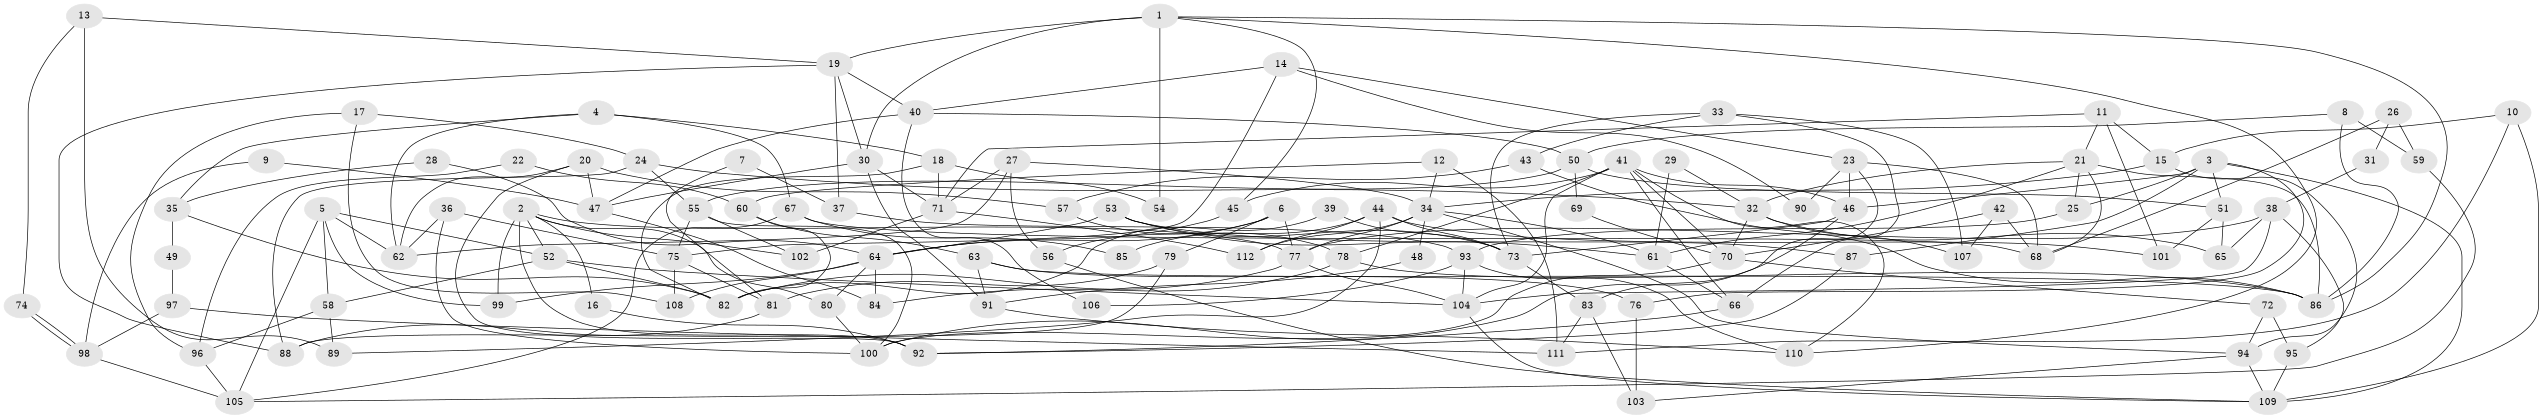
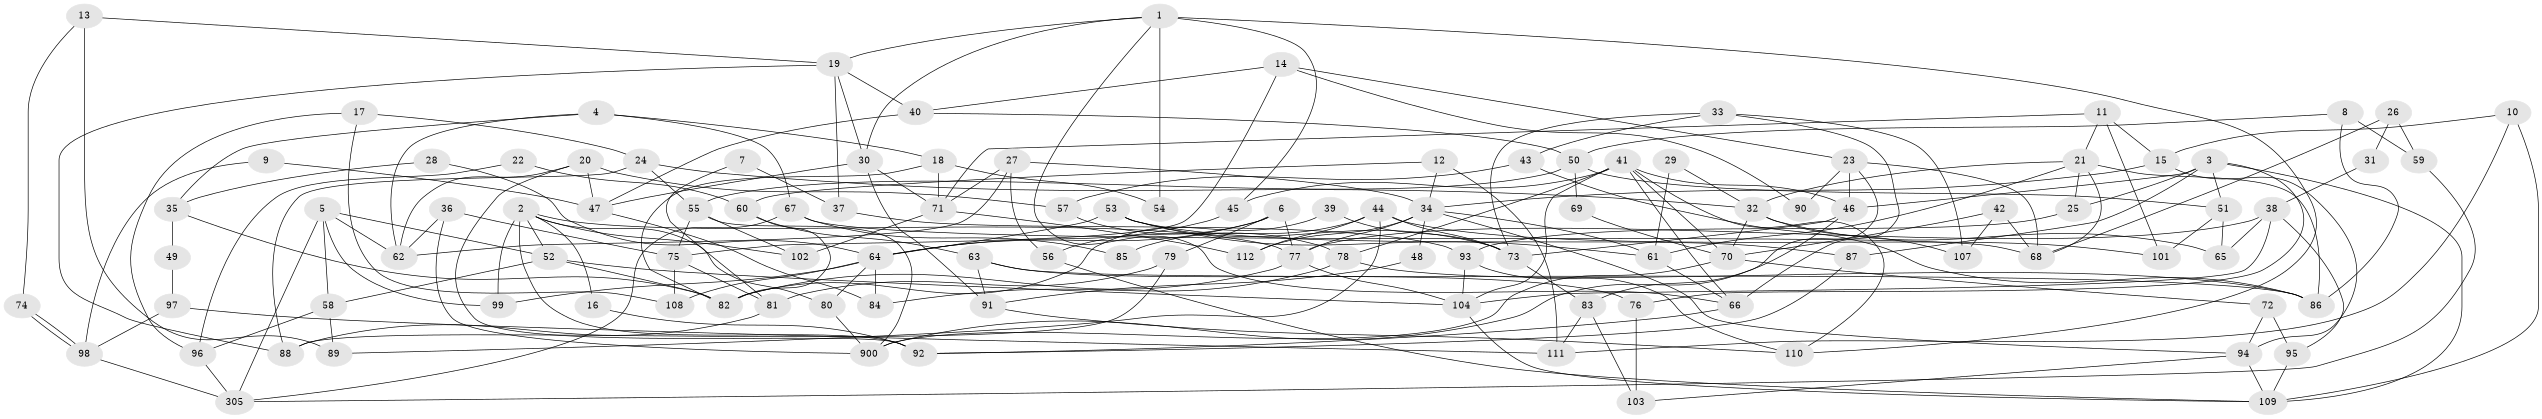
(1935, 29) -> (1210, 262)
(1091, 306) -> none
(869, 354) -> (869, 354)
(235, 402) -> (235, 402)
